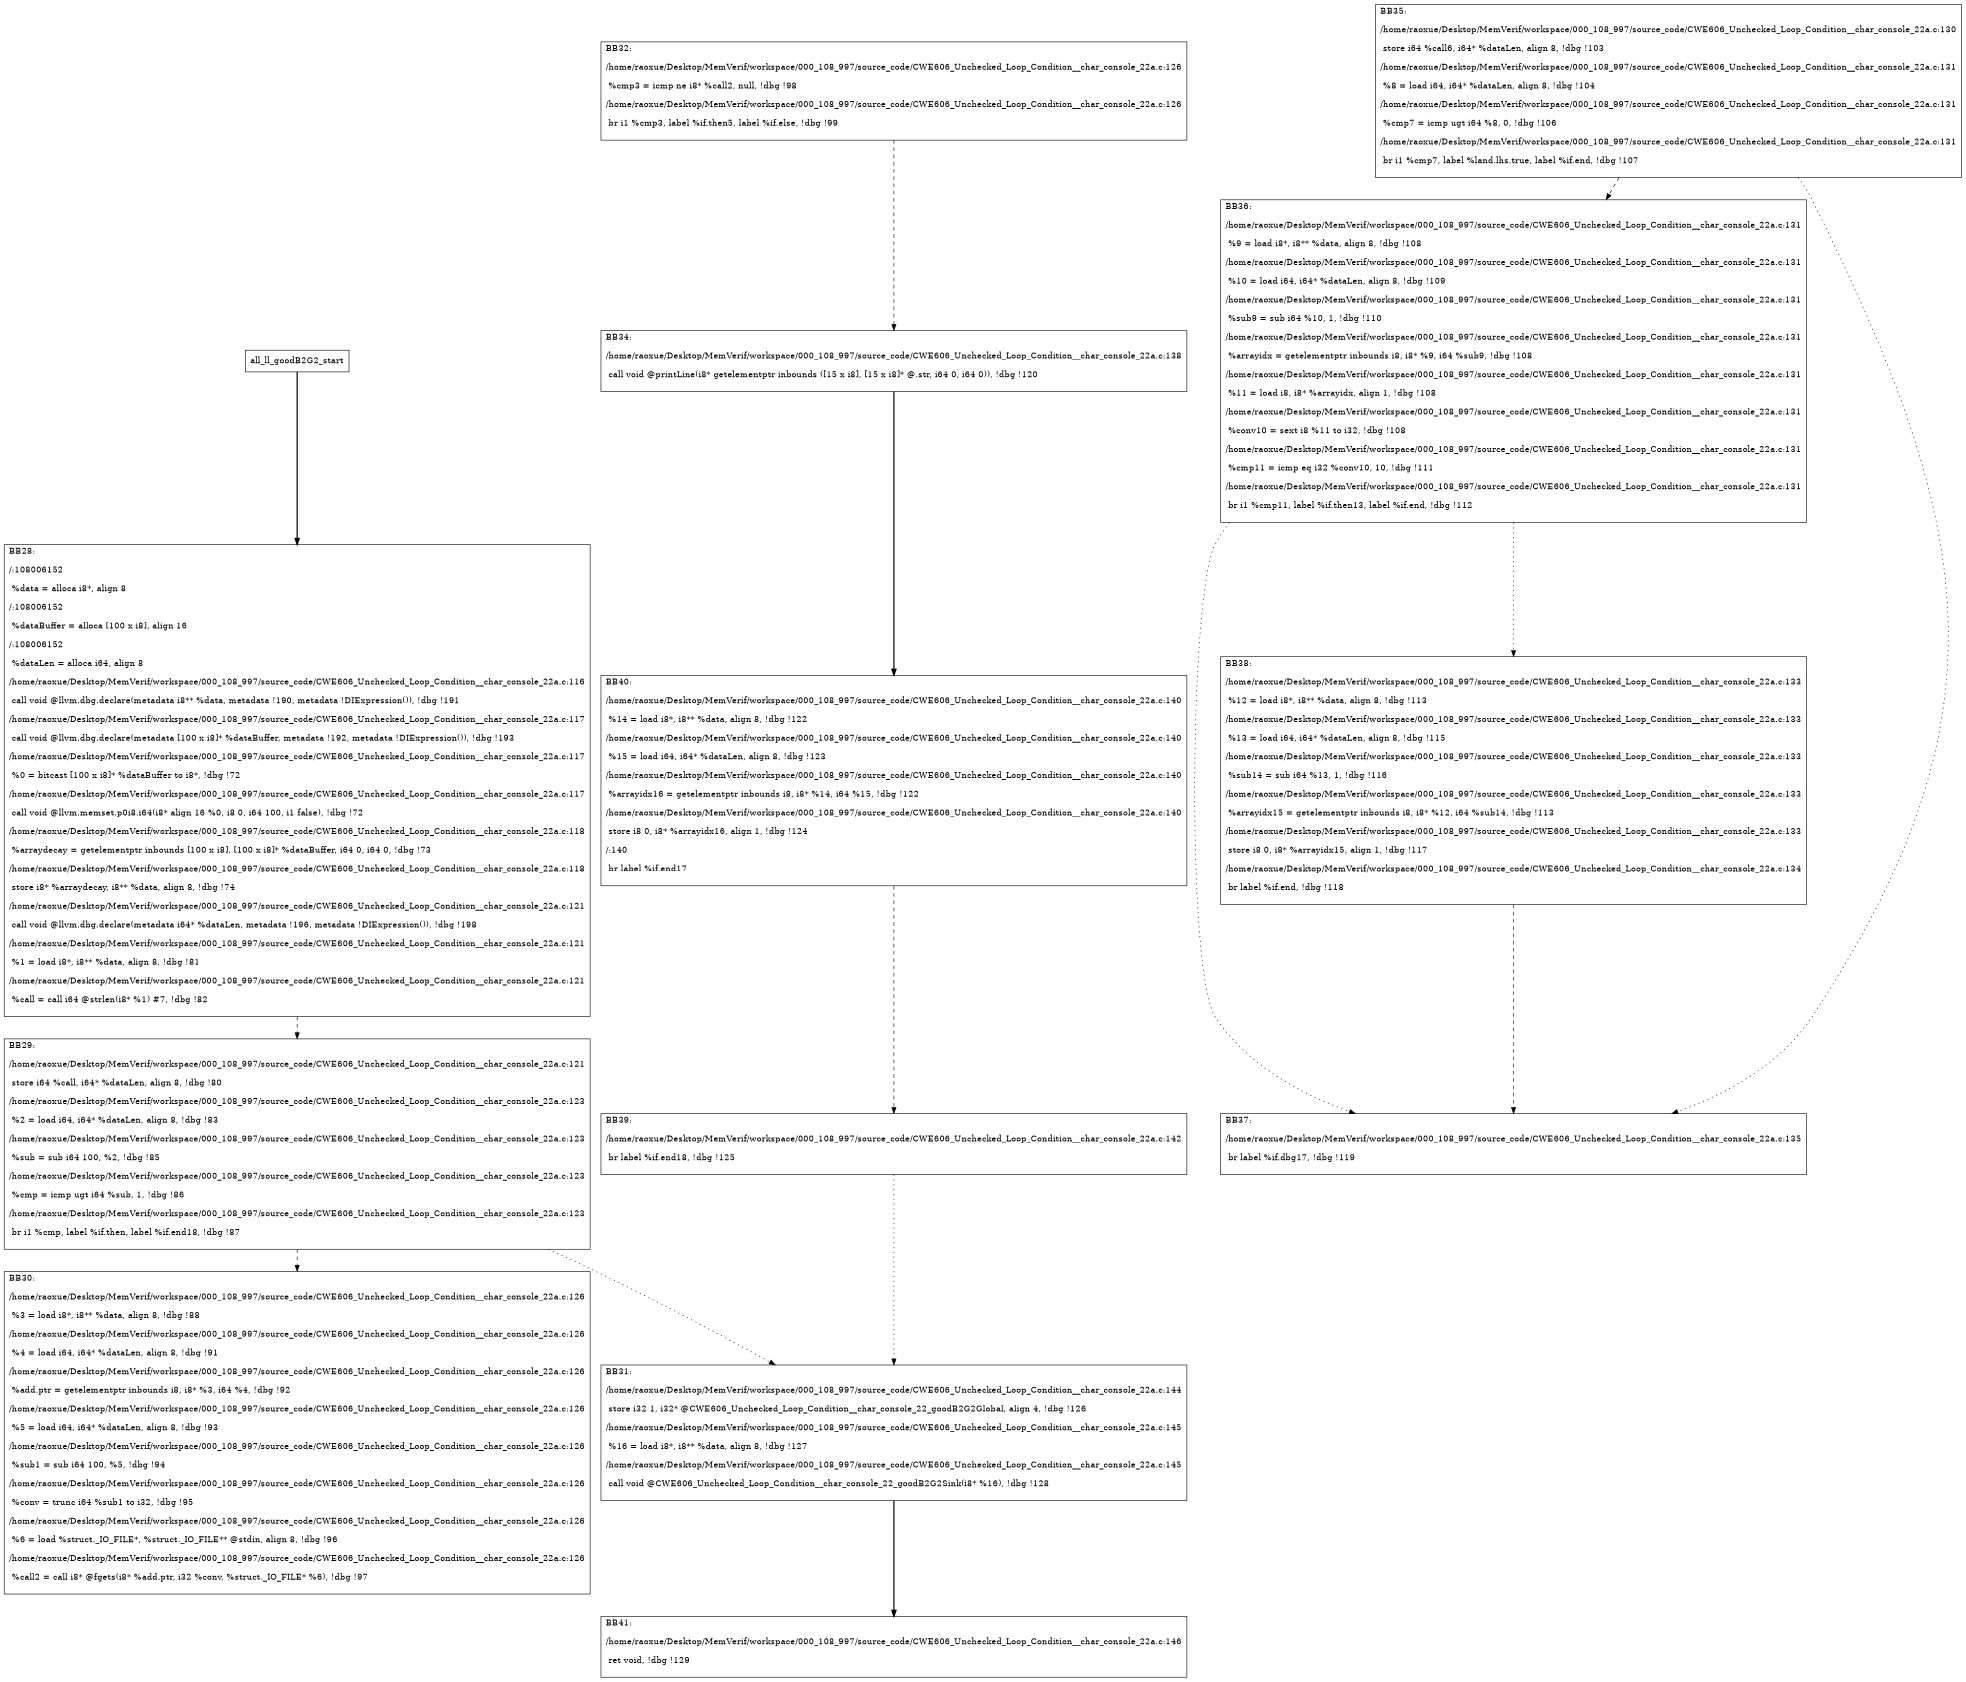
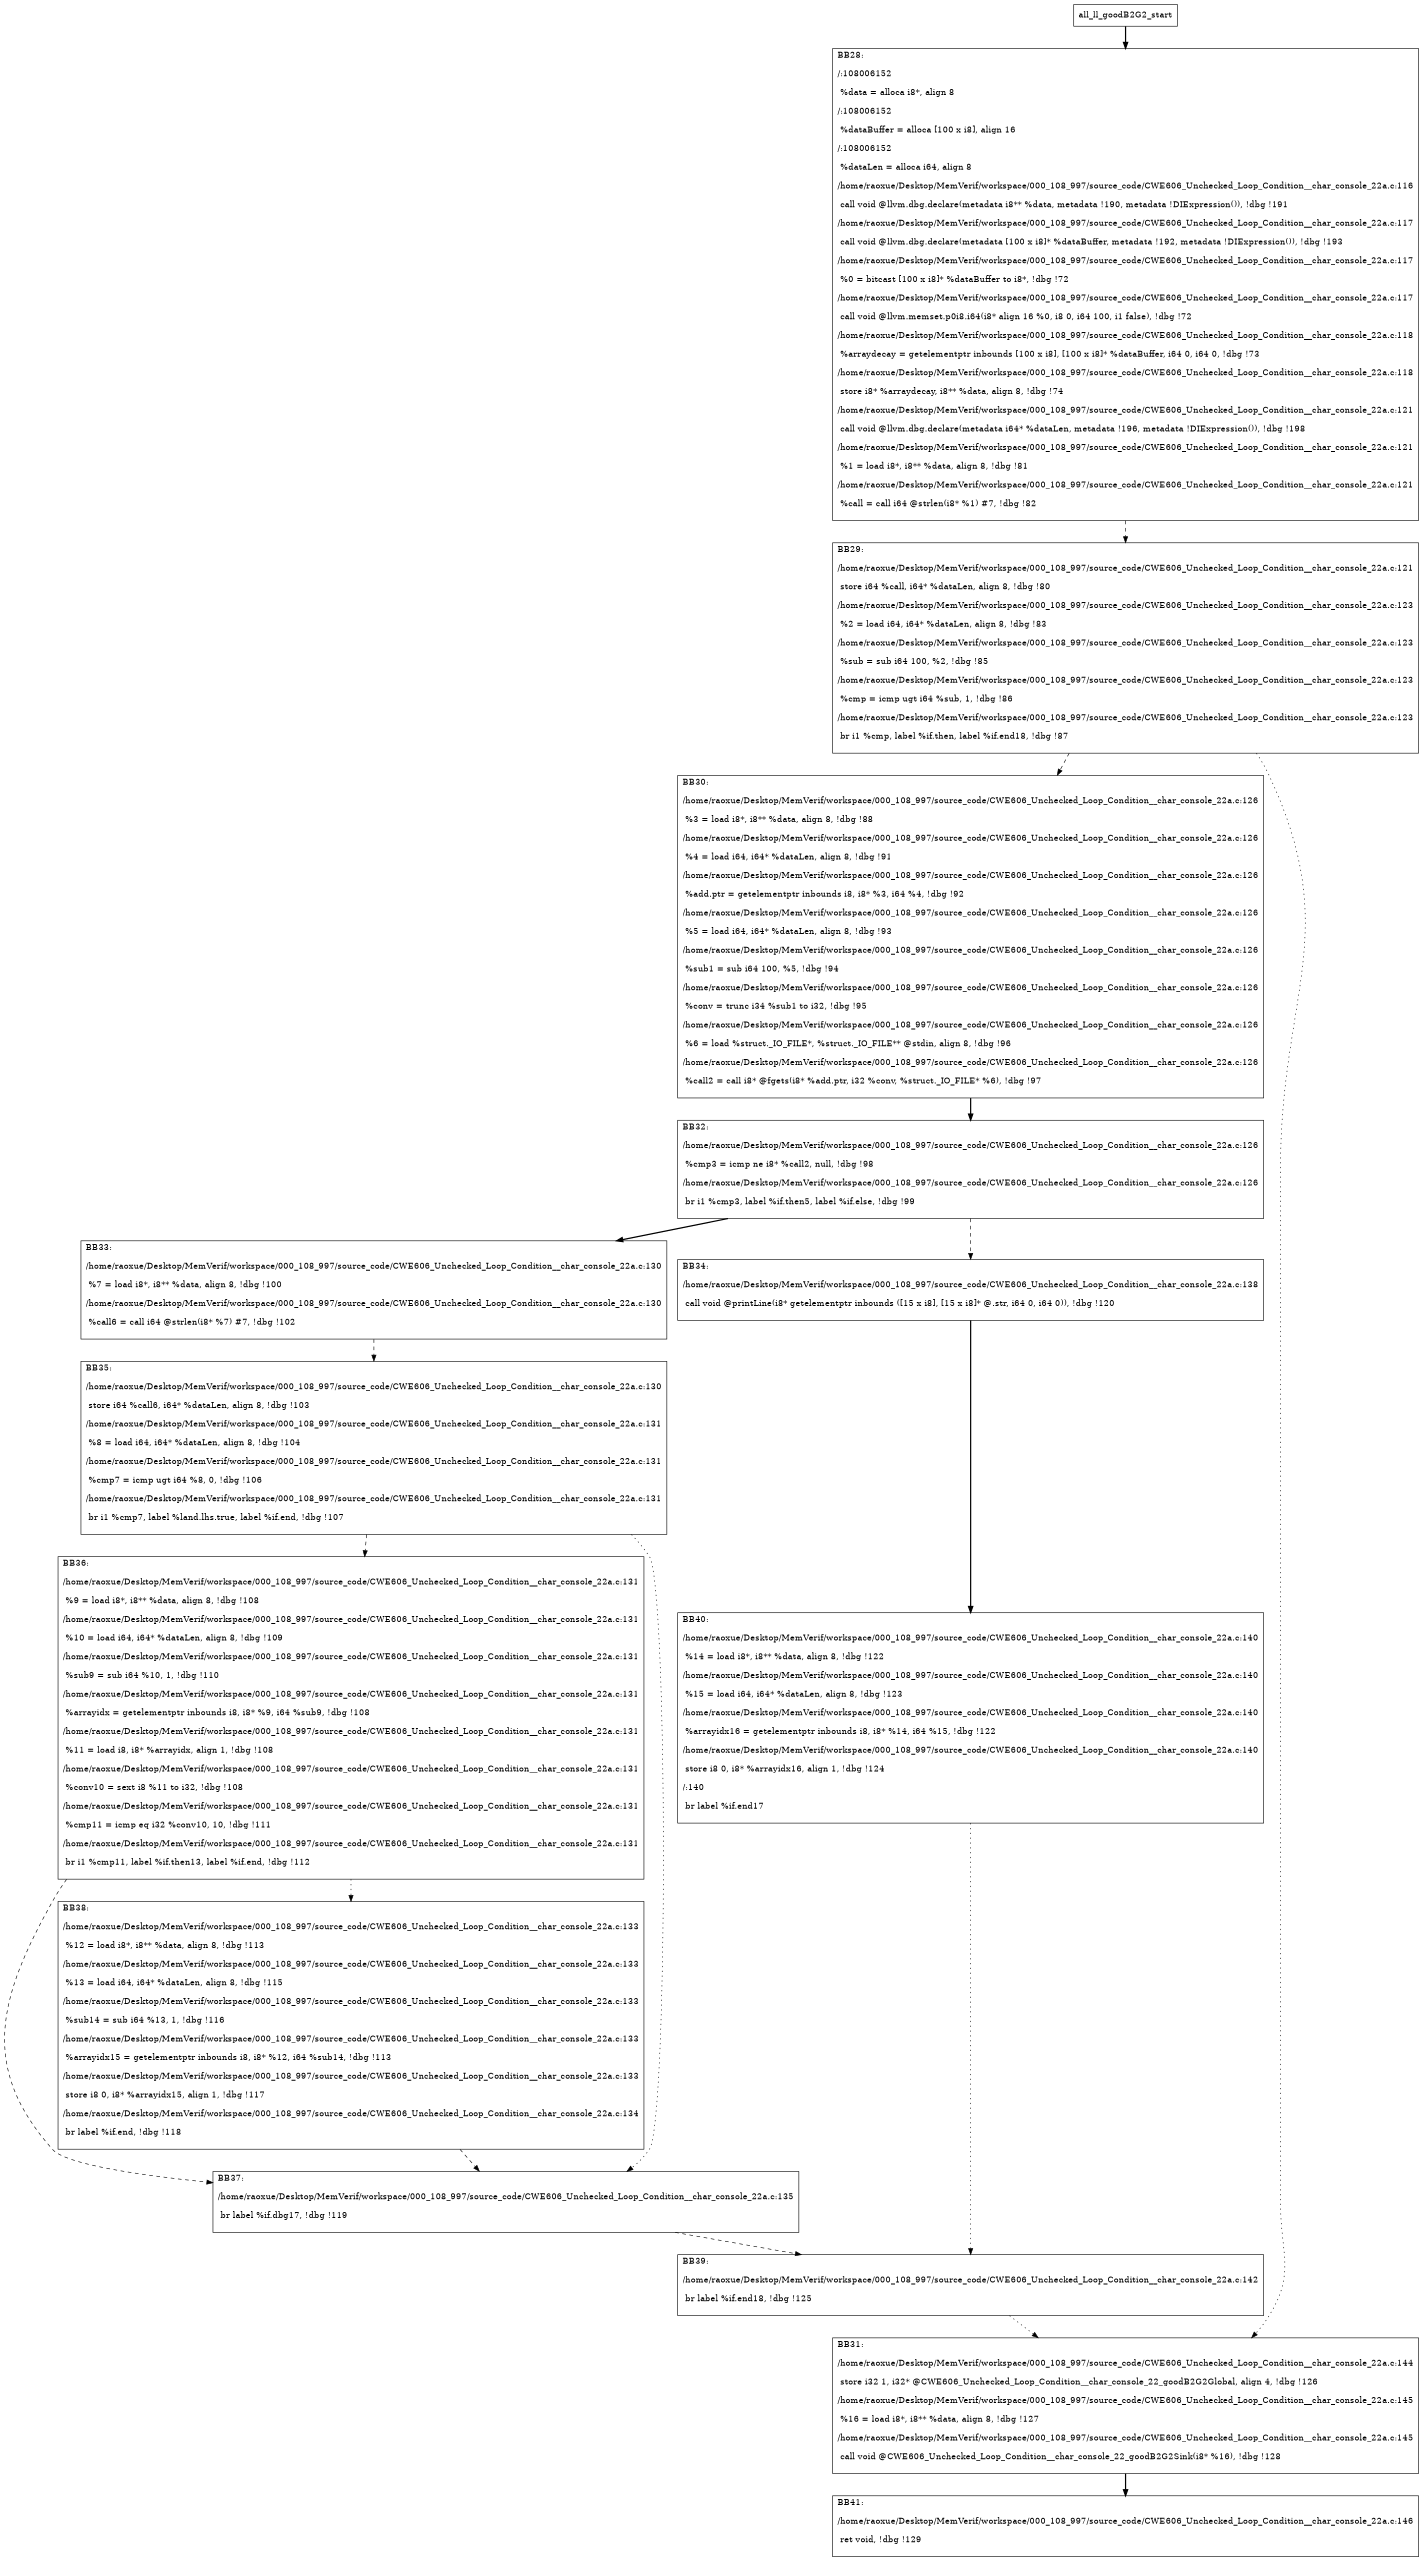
(1196, 851) -> (15, 2092)
(894, 997) -> (971, 2036)
none -> (971, 1106)
none -> (374, 1290)
(102, 1502) -> (775, 1006)
none -> (735, 2243)
